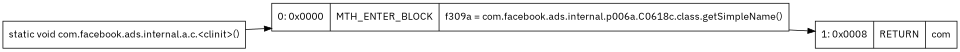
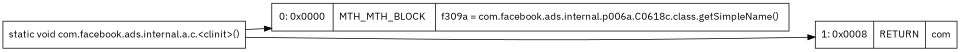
(385, 17) -> (382, 17)
(798, 30) -> (527, 40)
